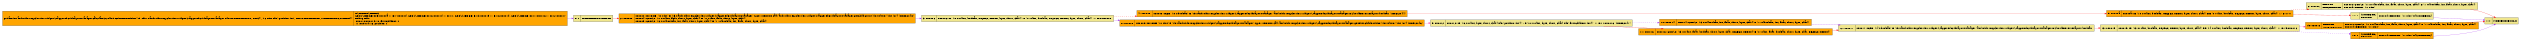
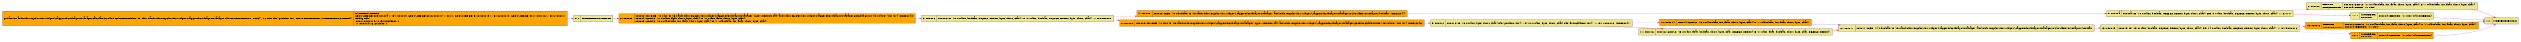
(2200, 14) -> (2200, 14)
(1735, 32) -> (1735, 32)
